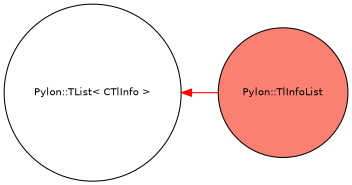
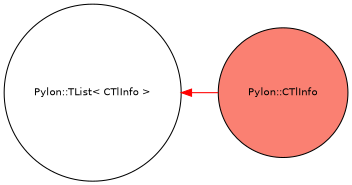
(283, 93) -> (283, 93)
